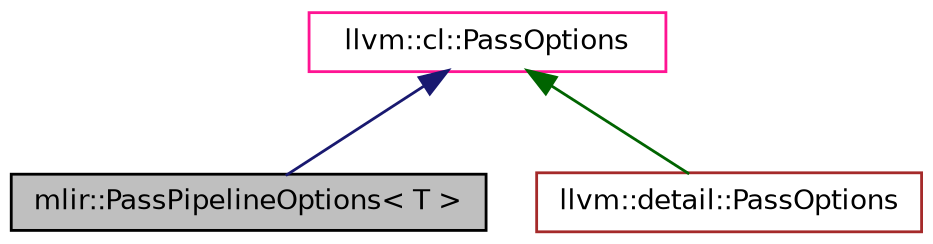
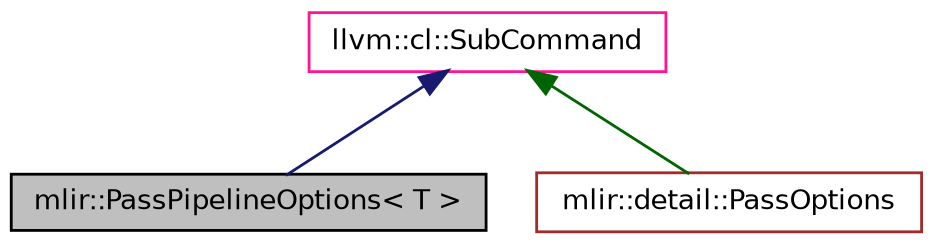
(487, 42) -> (487, 42)
(729, 202) -> (729, 202)
